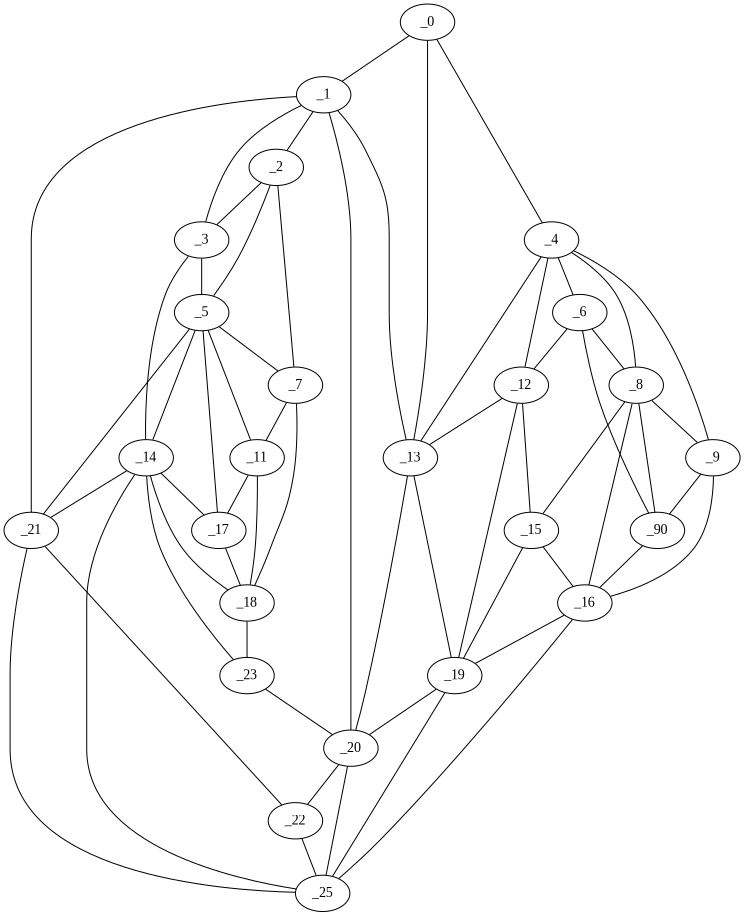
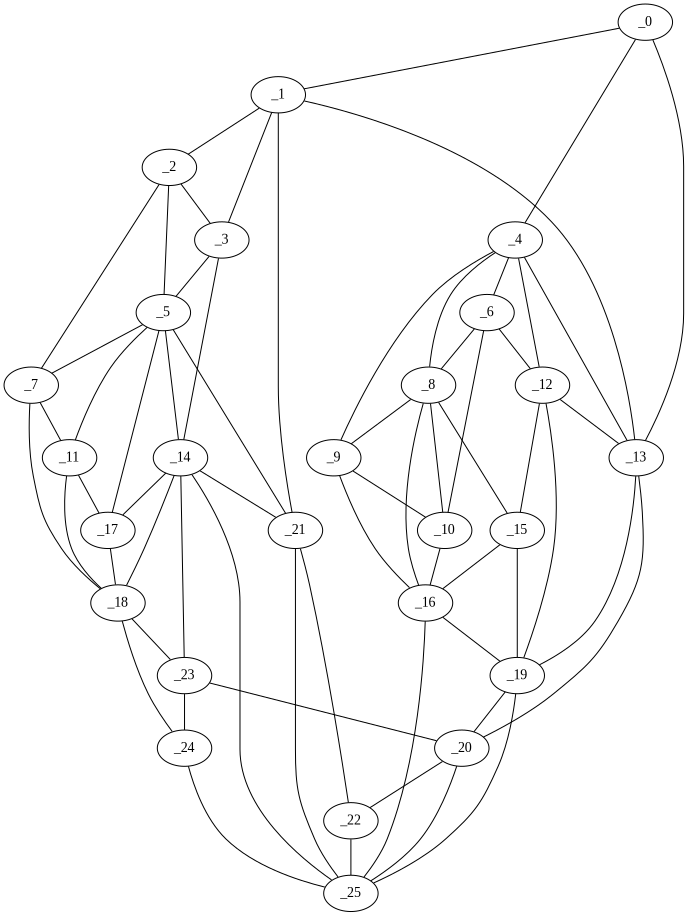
(351, 420) -> none
(657, 530) -> (445, 530)
none -> (185, 748)
